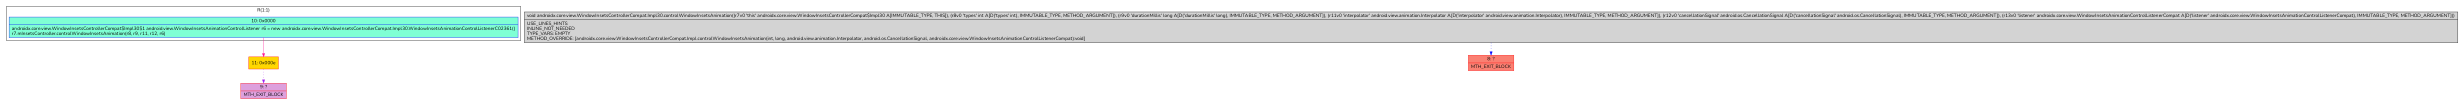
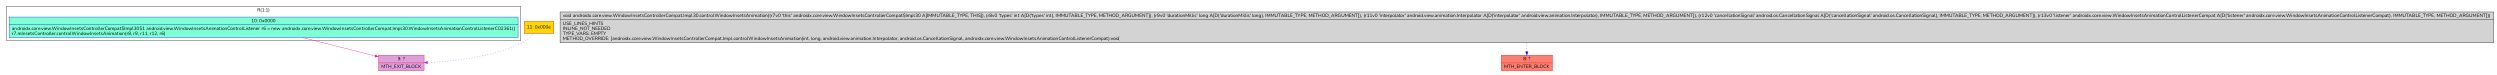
(264, 46) -> (339, 47)
(1491, 67) -> (1527, 67)
